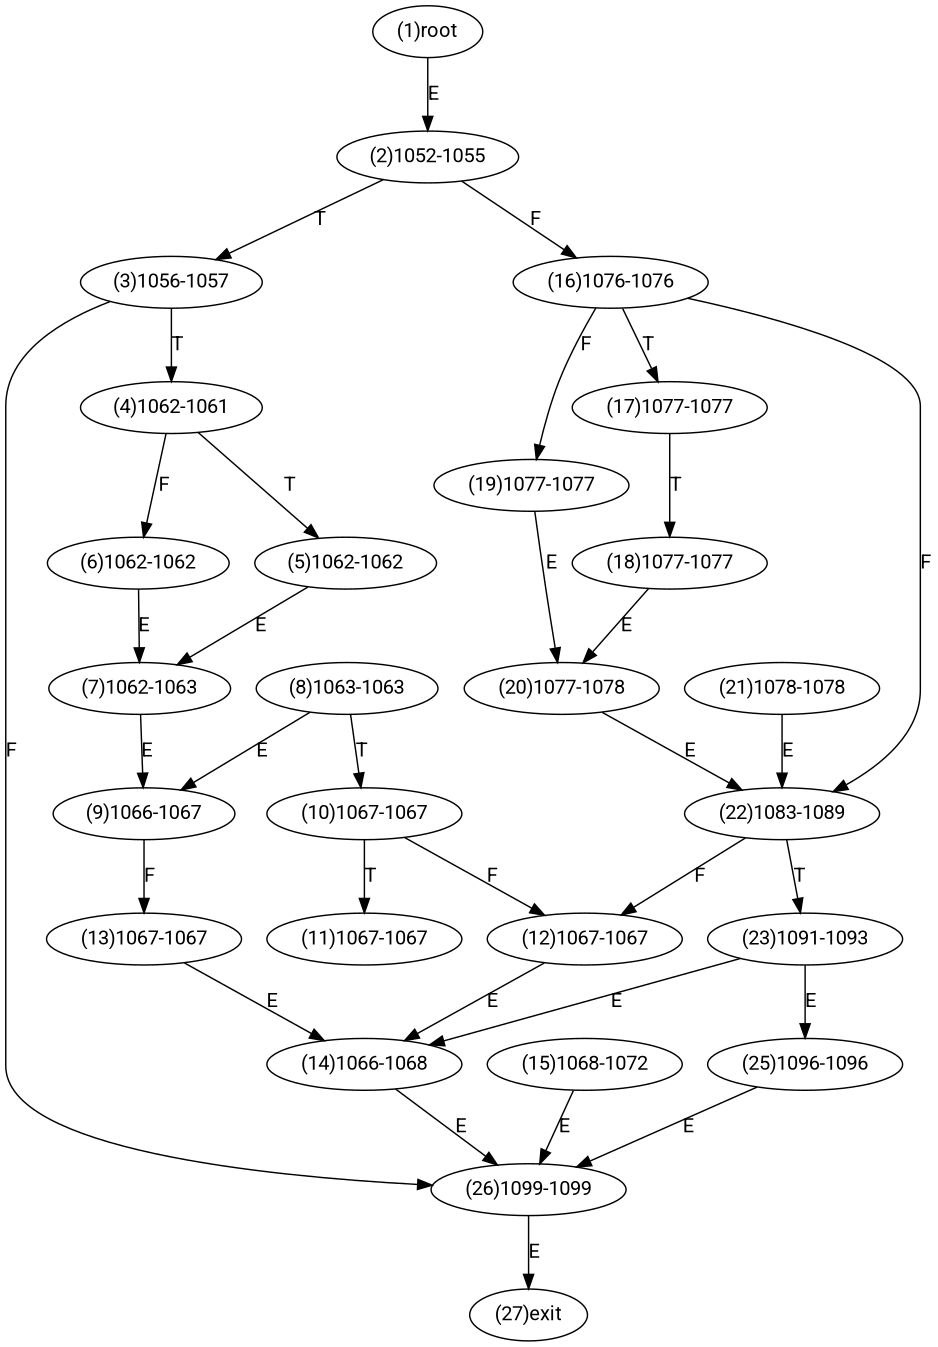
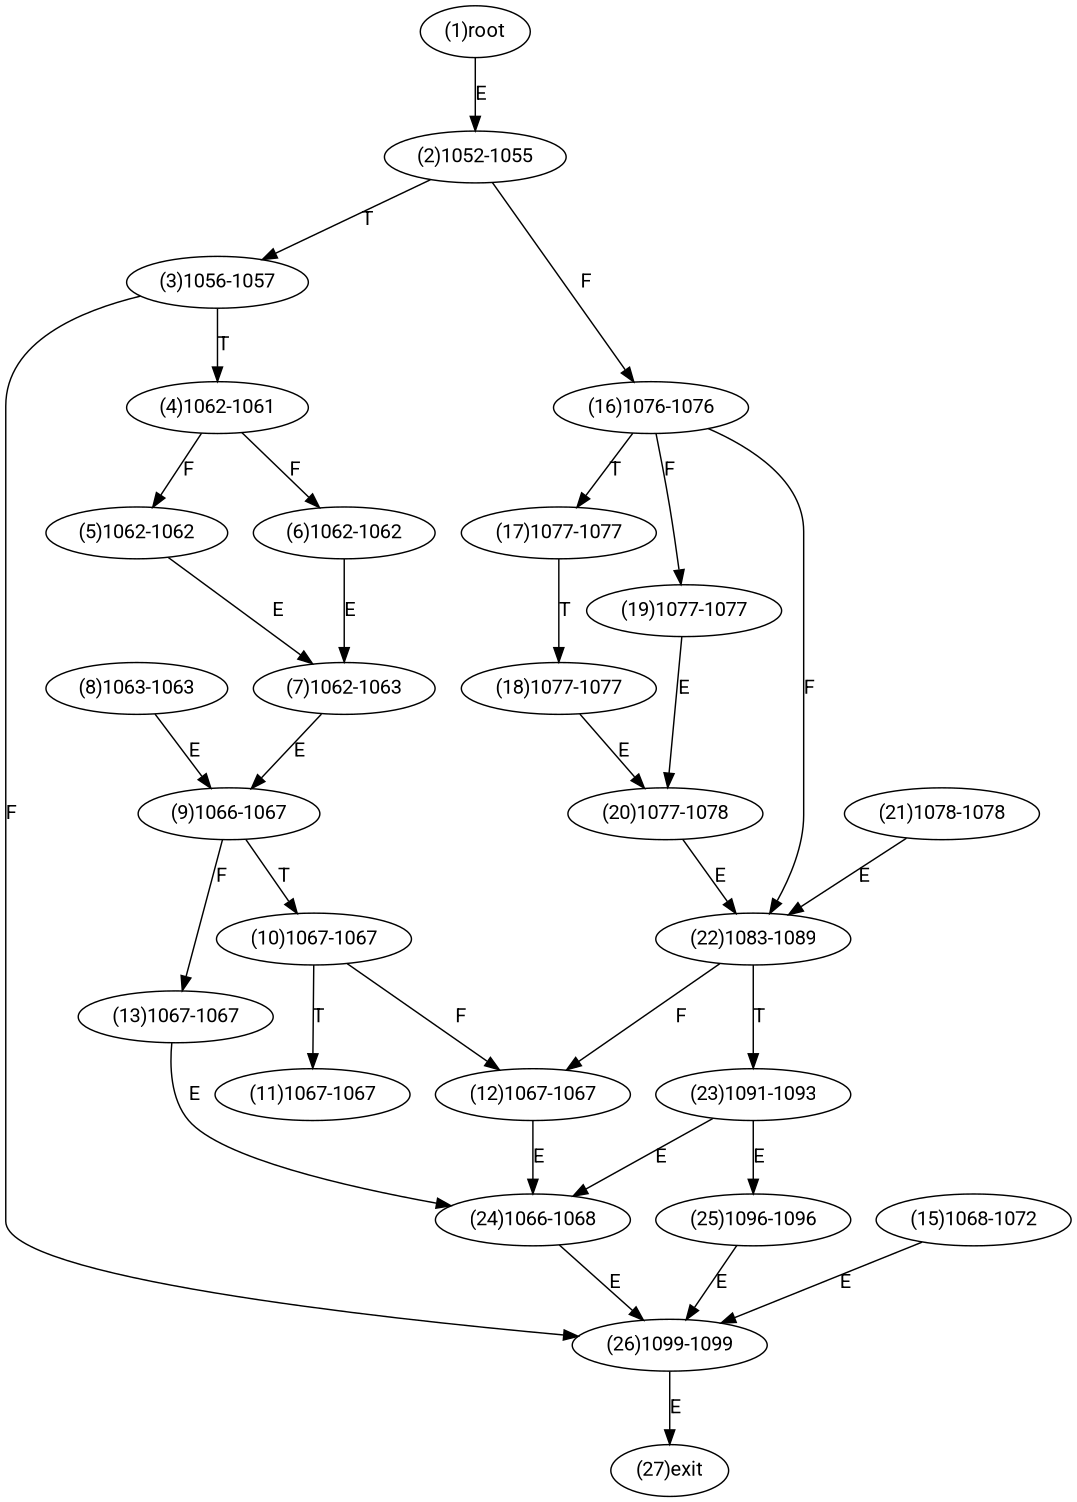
(290, 485) -> (189, 470)
(355, 744) -> (267, 870)
(364, 1064) -> (533, 1220)
